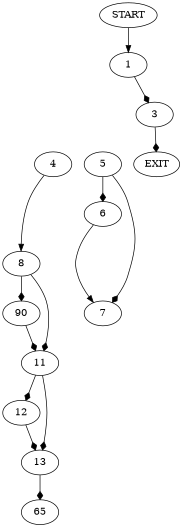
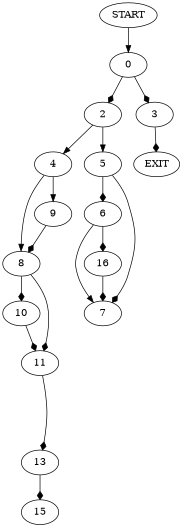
(128, 65) -> (128, 65)
none -> (103, 115)
none -> (53, 214)
none -> (103, 264)
(21, 313) -> (21, 313)
(21, 413) -> none
(40, 512) -> (40, 512)
